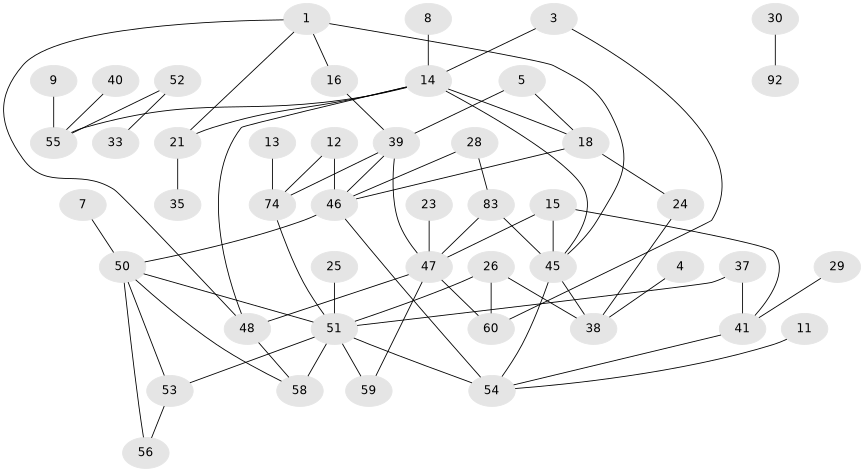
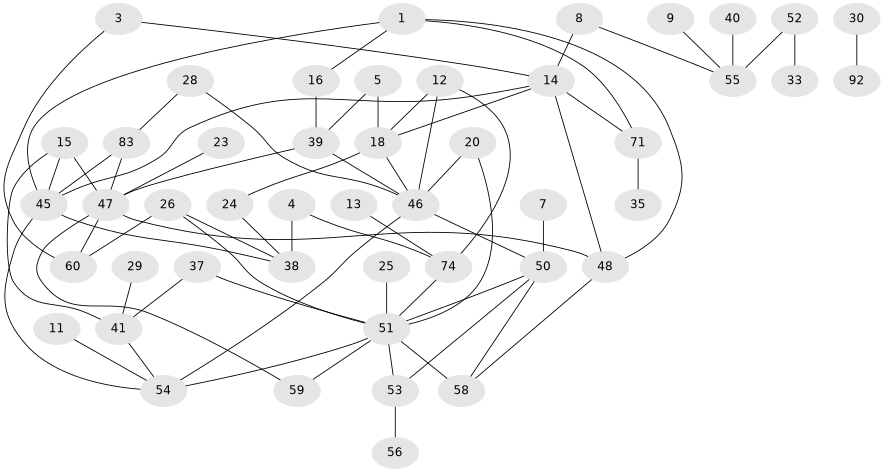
(238, 107) -> (656, 49)
none -> (409, 112)
(178, 143) -> (638, 143)
none -> (473, 143)
(341, 171) -> (386, 240)
(133, 360) -> none
